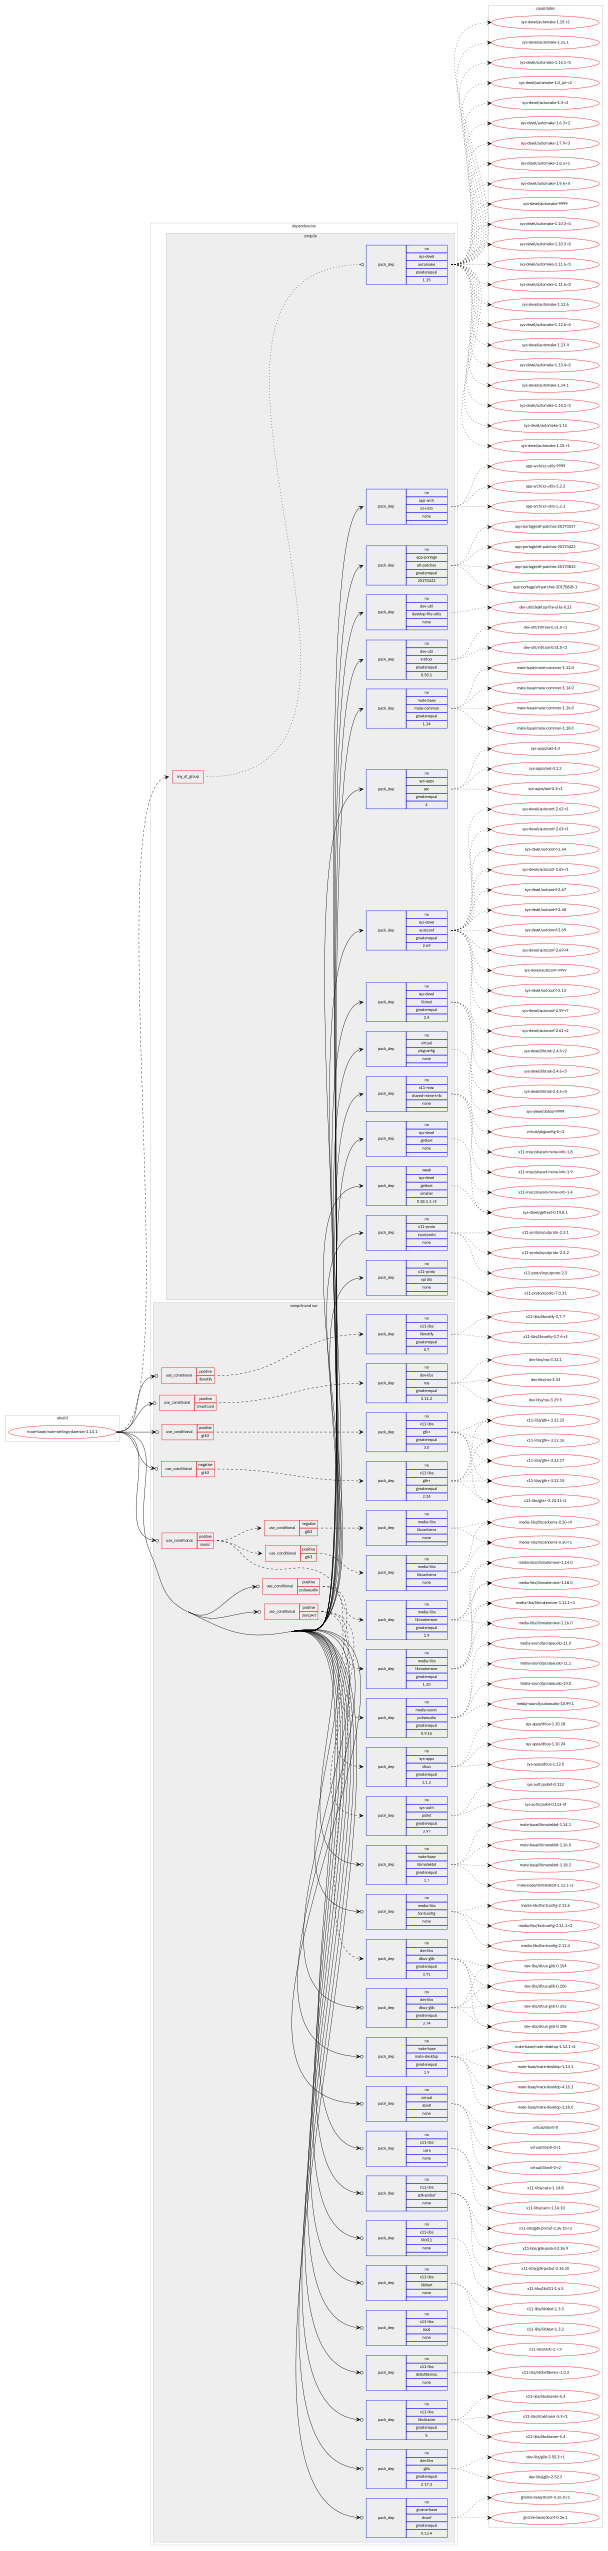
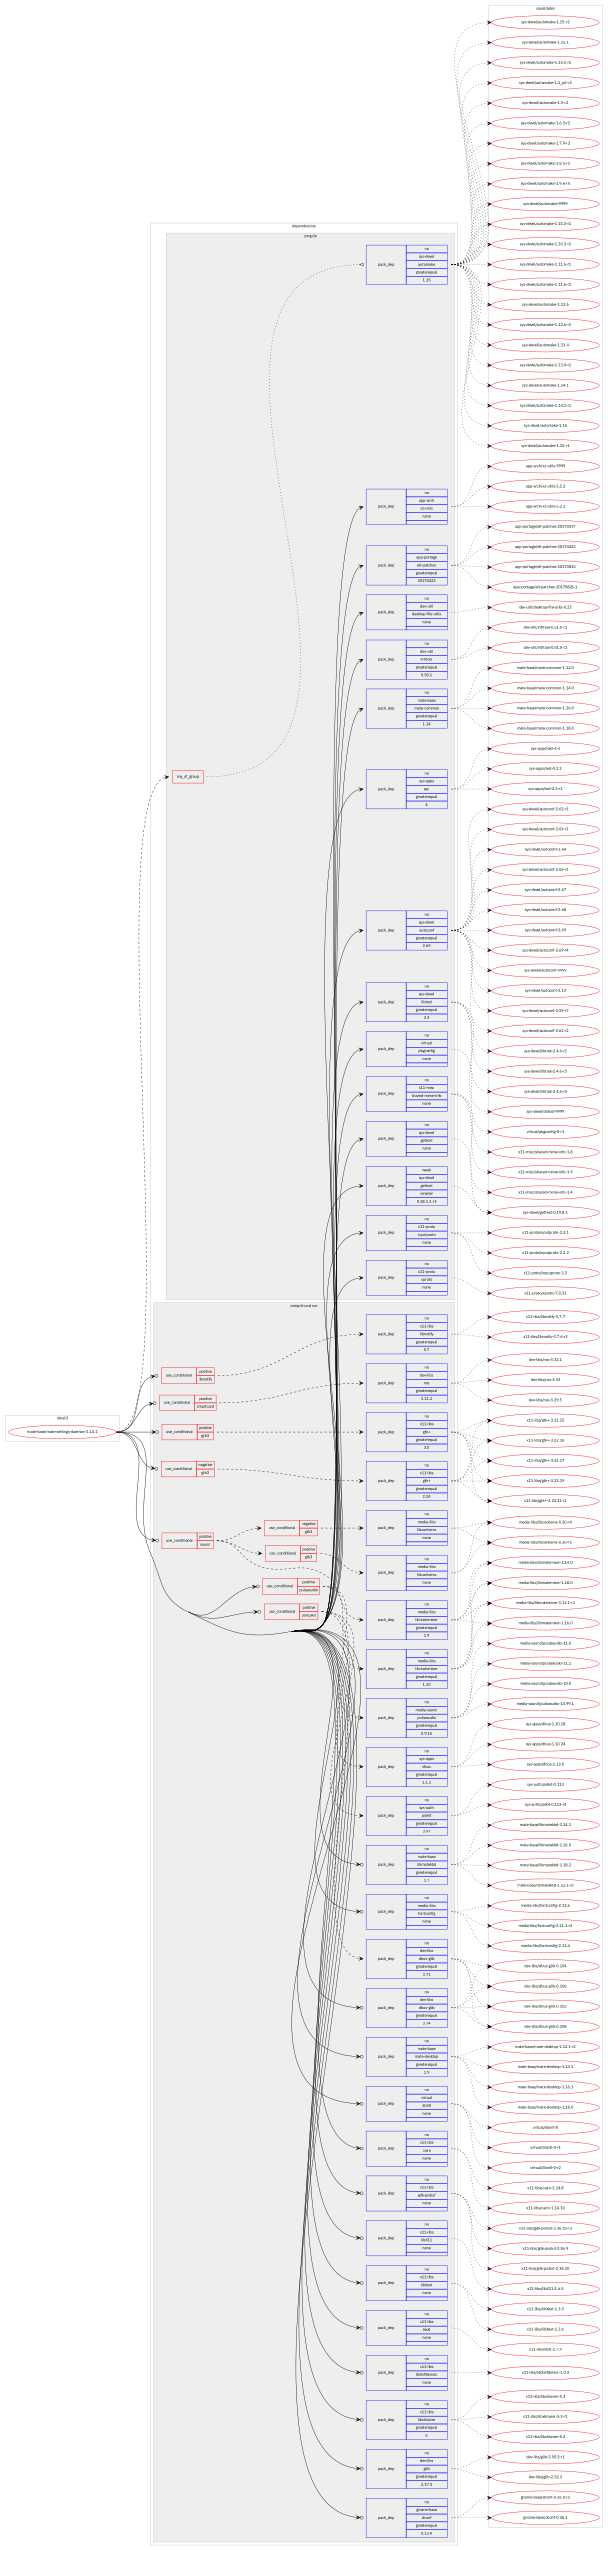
(545, 2087) -> (545, 2087)
(545, 2329) -> (545, 2329)
